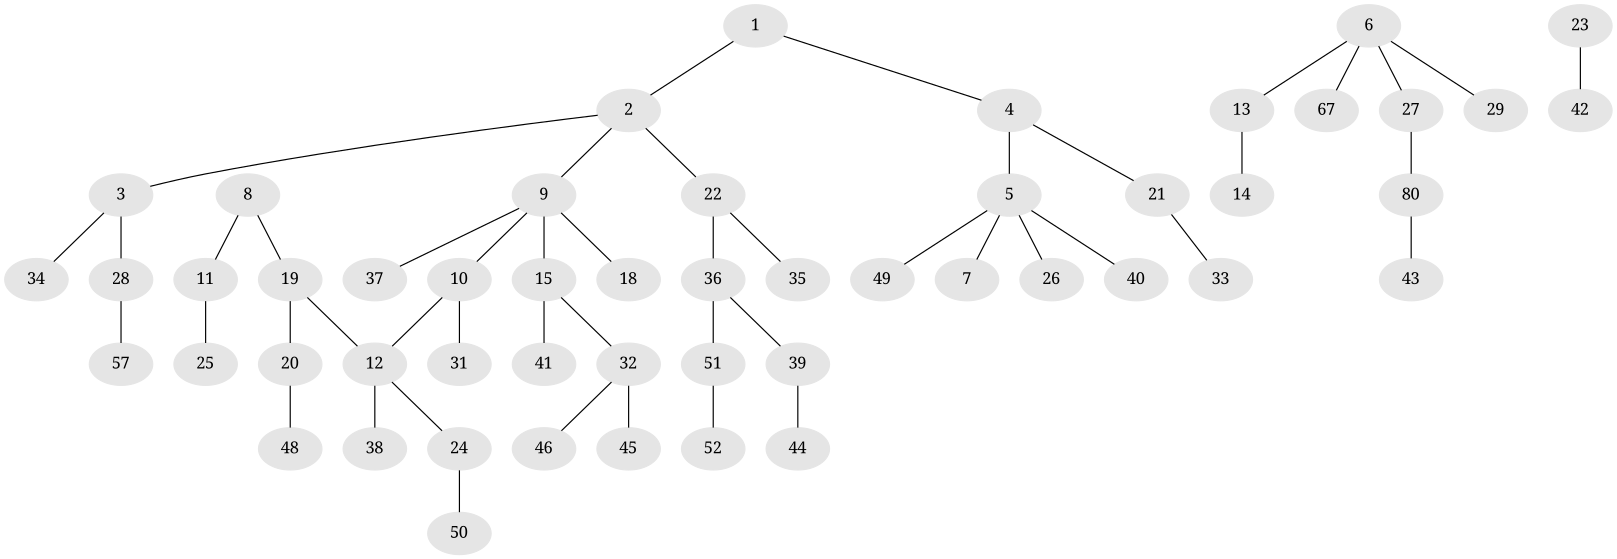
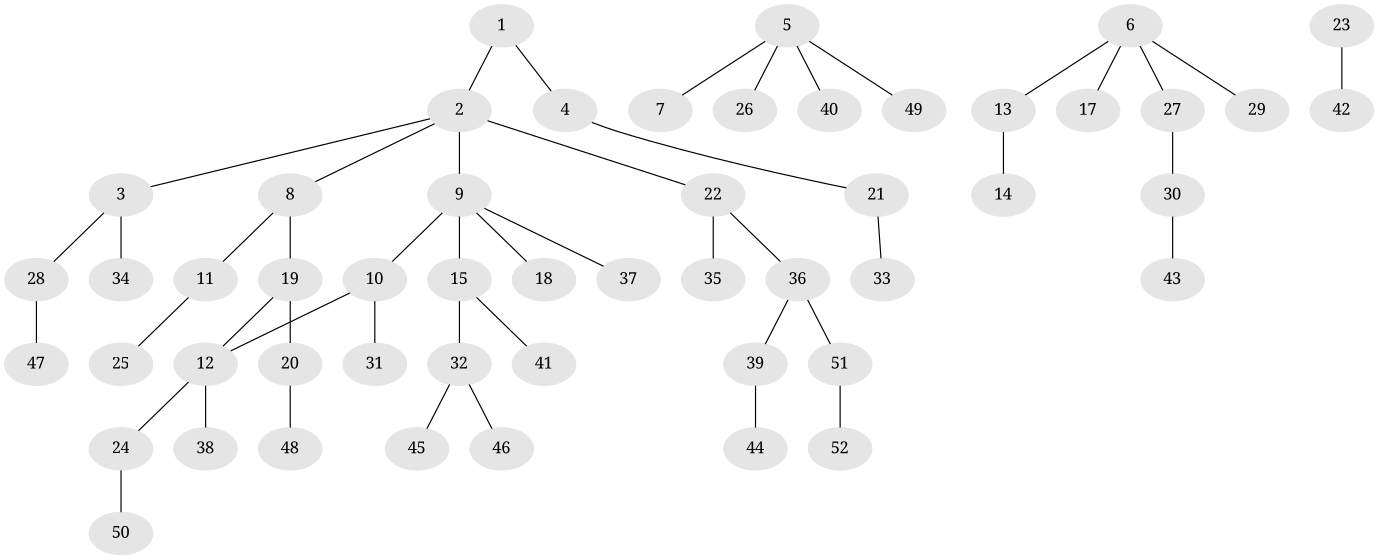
(1327, 110) -> (1088, 110)
none -> (375, 153)
(1009, 153) -> none
(1411, 195) -> (1173, 195)
(121, 364) -> (36, 364)
